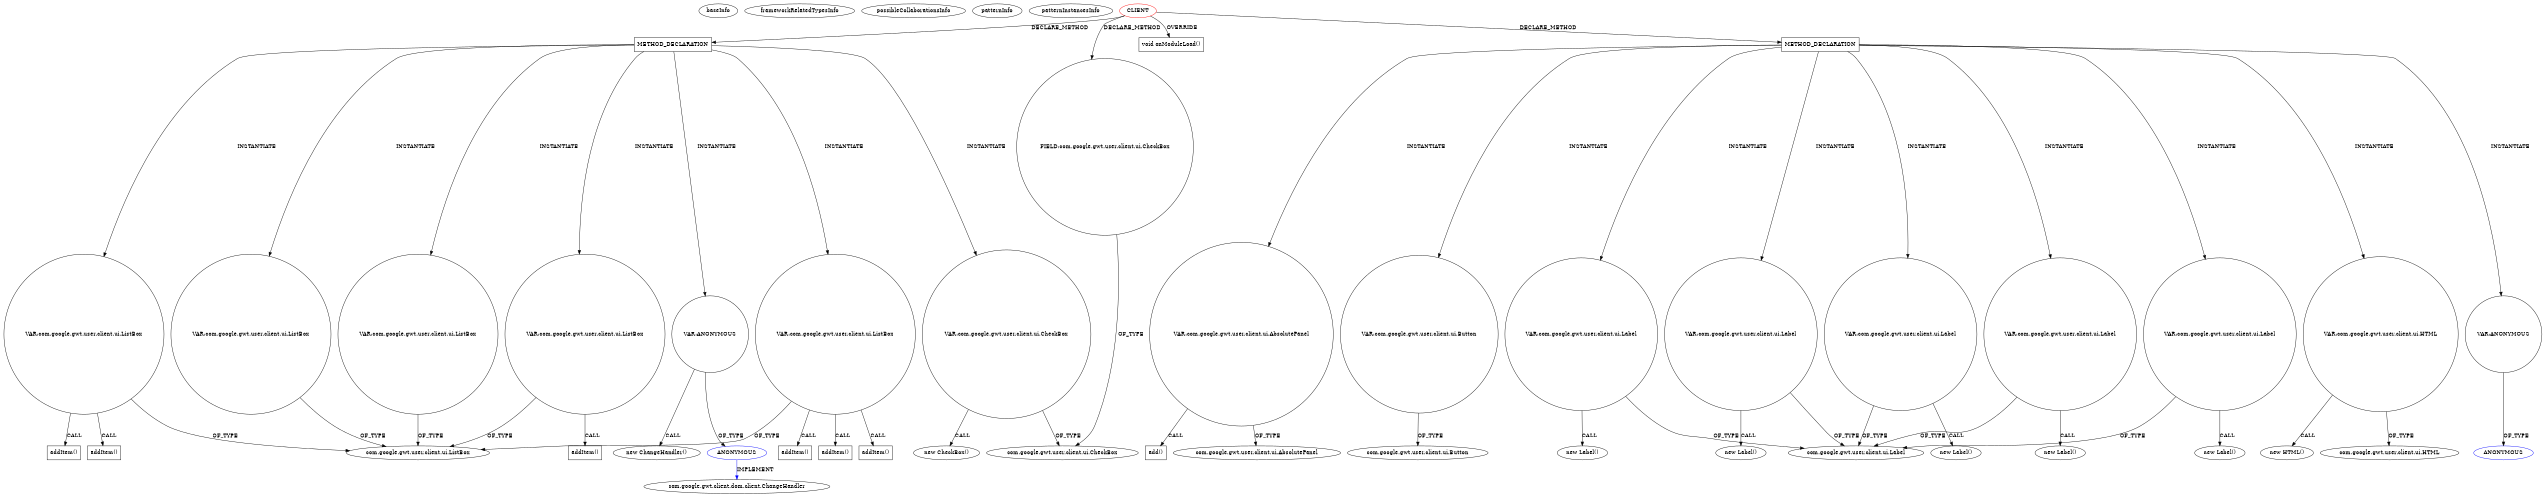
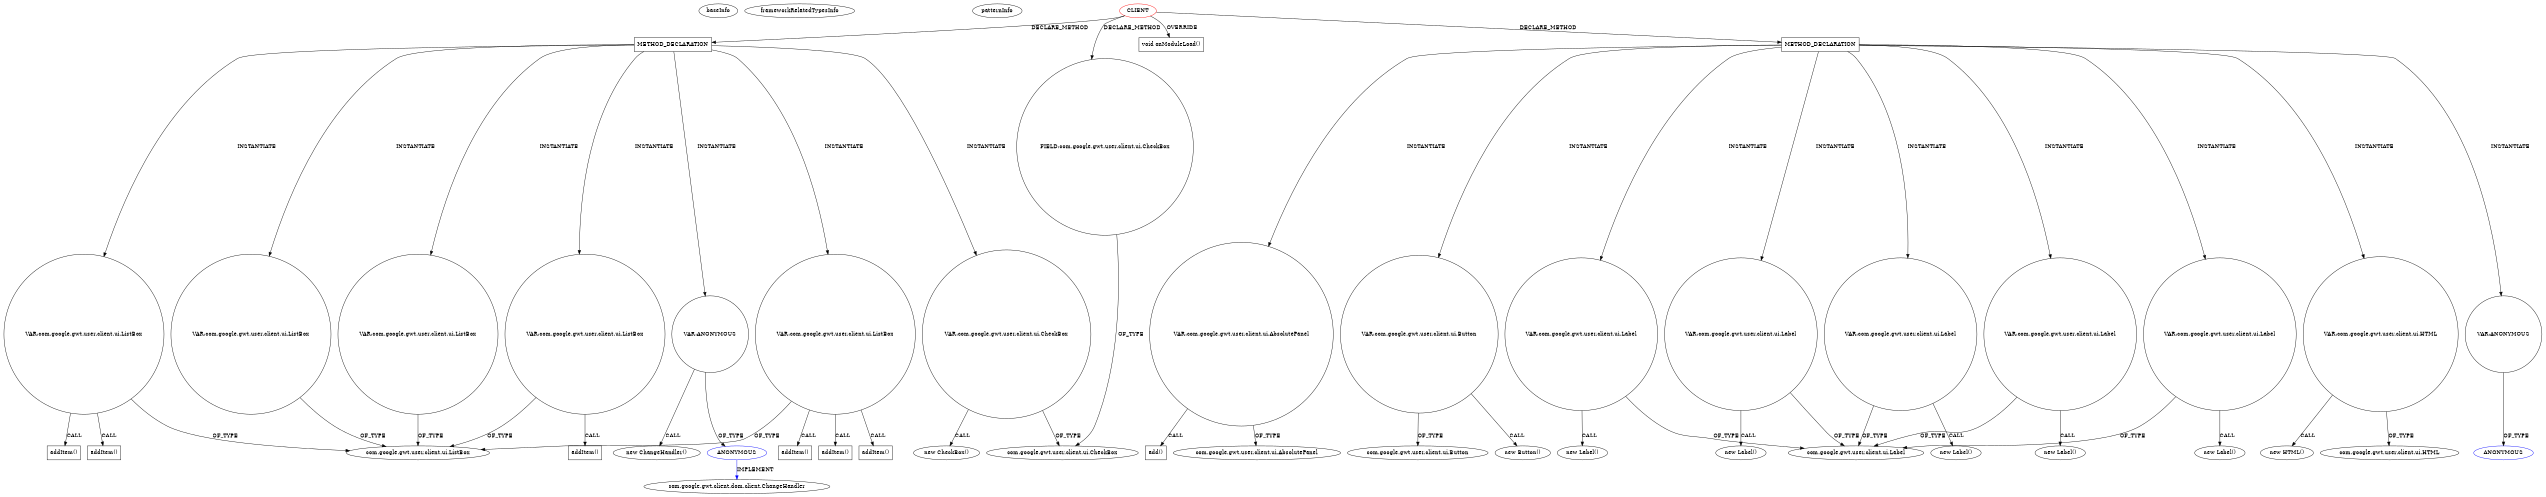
(914, 11) -> none
(1071, 11) -> none
none -> (1523, 453)
